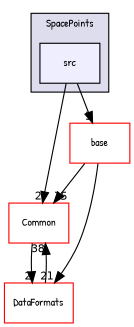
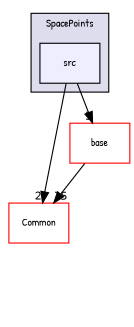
(39, 303) -> none
